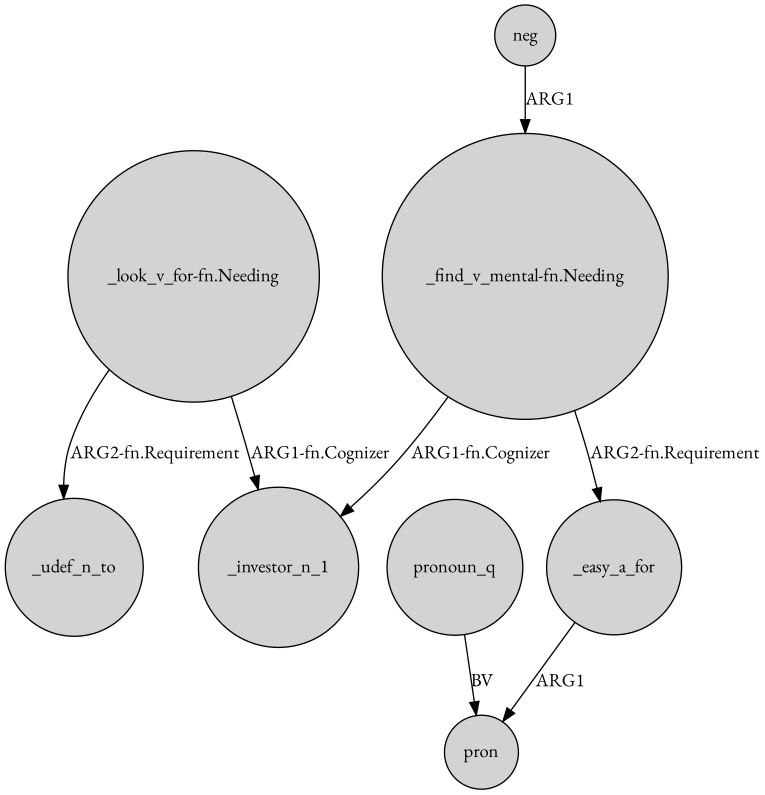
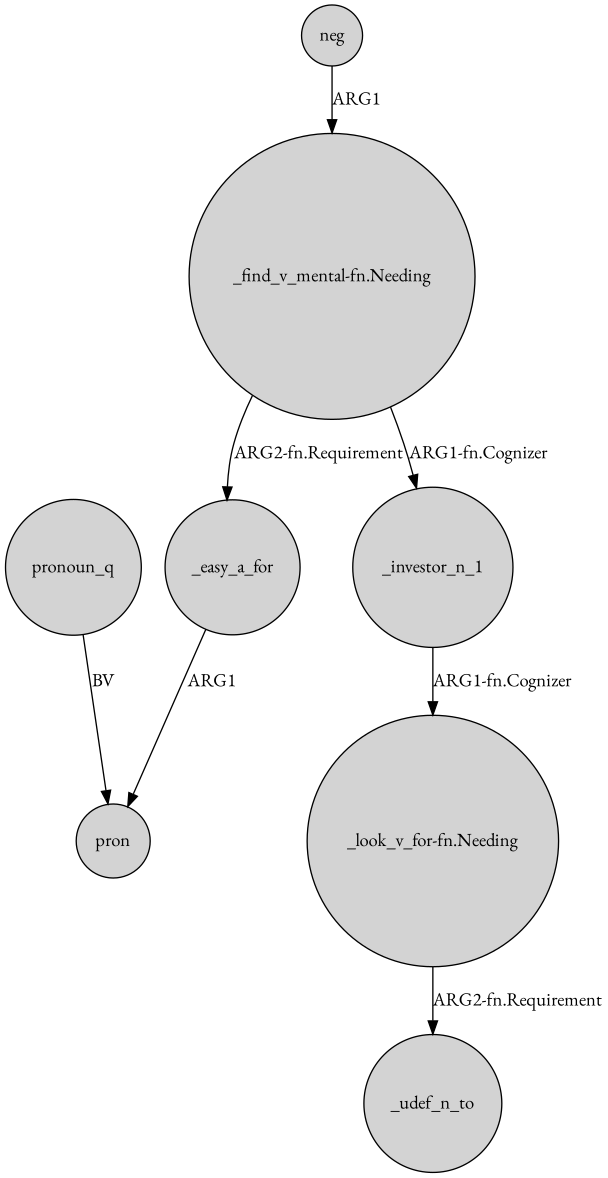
(243, 436) -> (433, 675)
